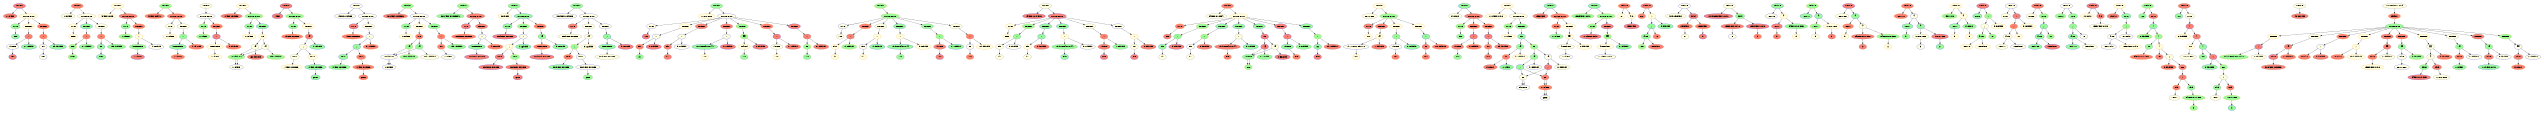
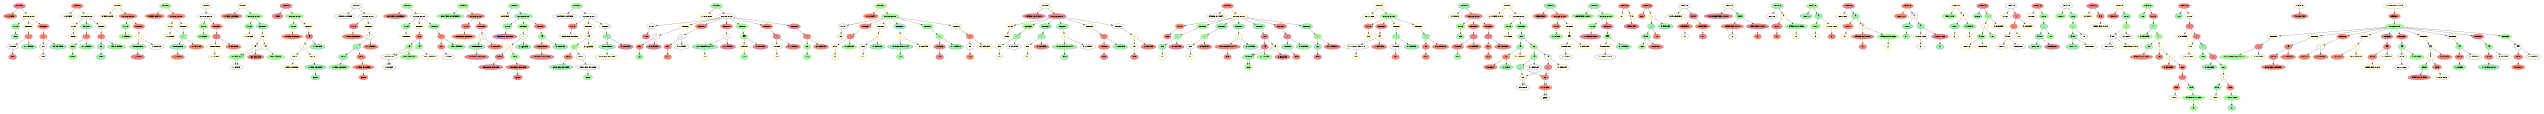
none -> (871, 16)
